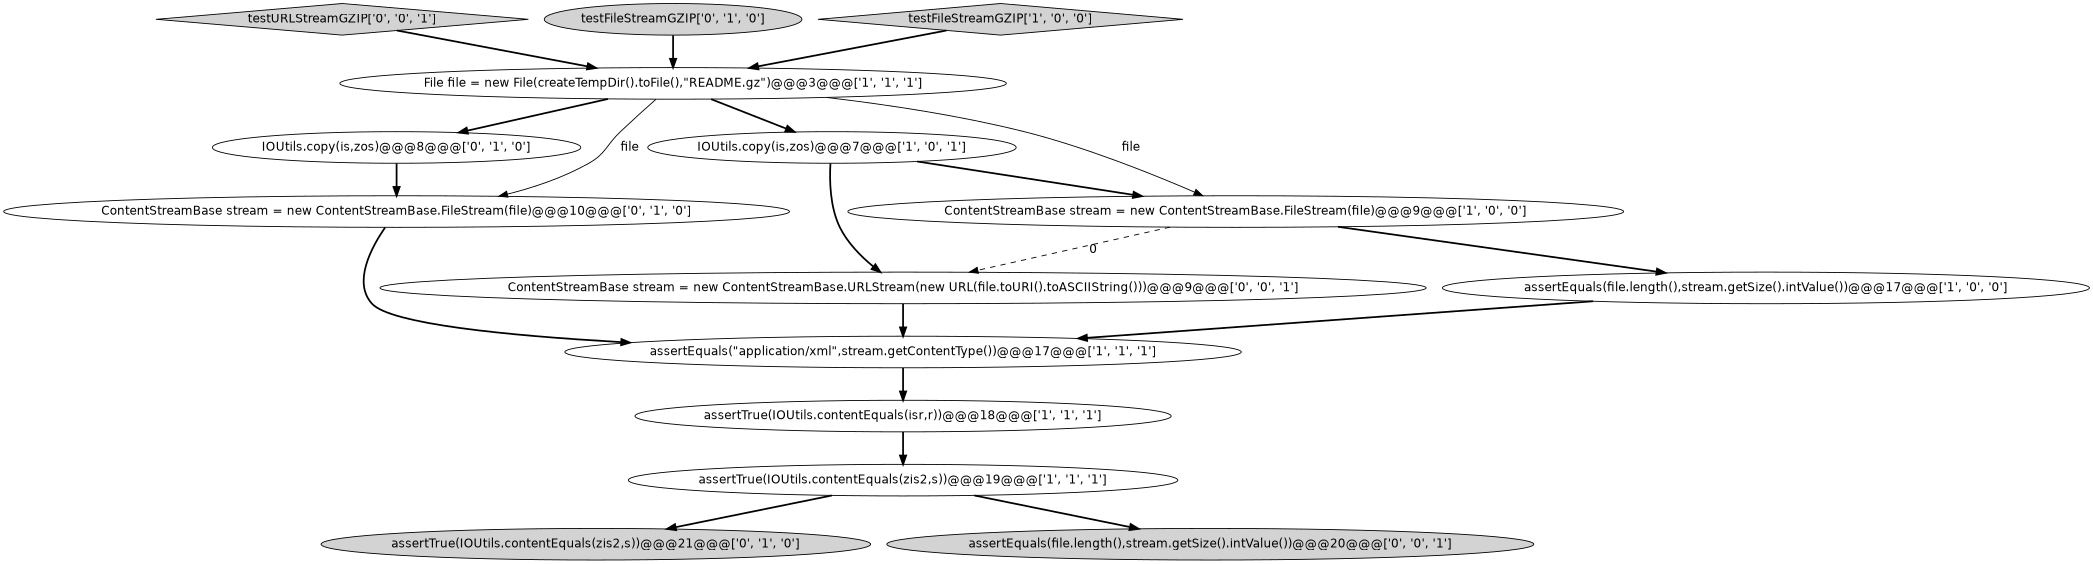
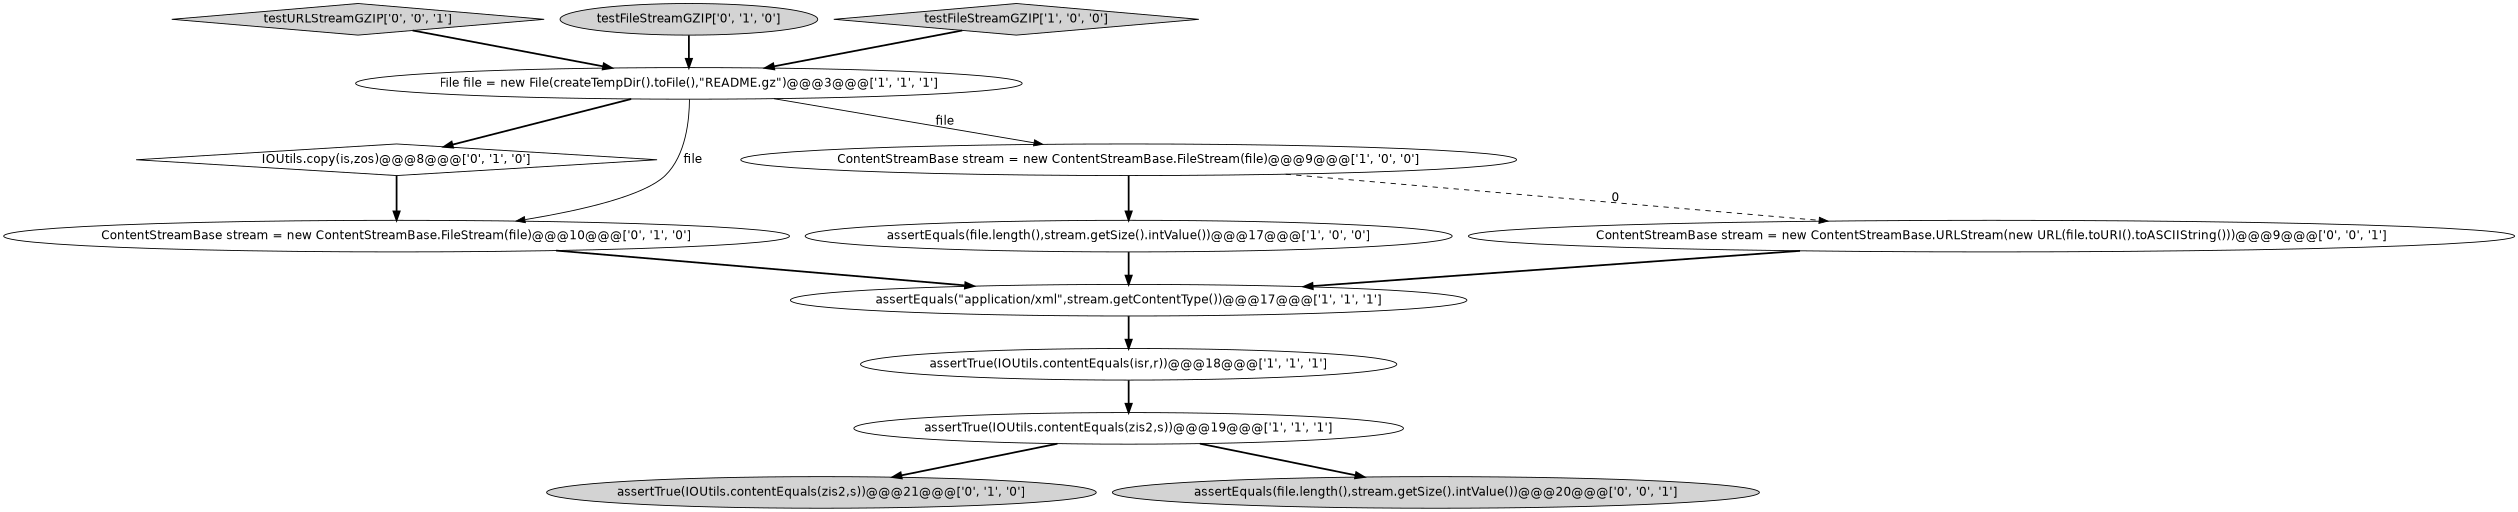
(397, 147) -> (397, 160)
(832, 147) -> none
